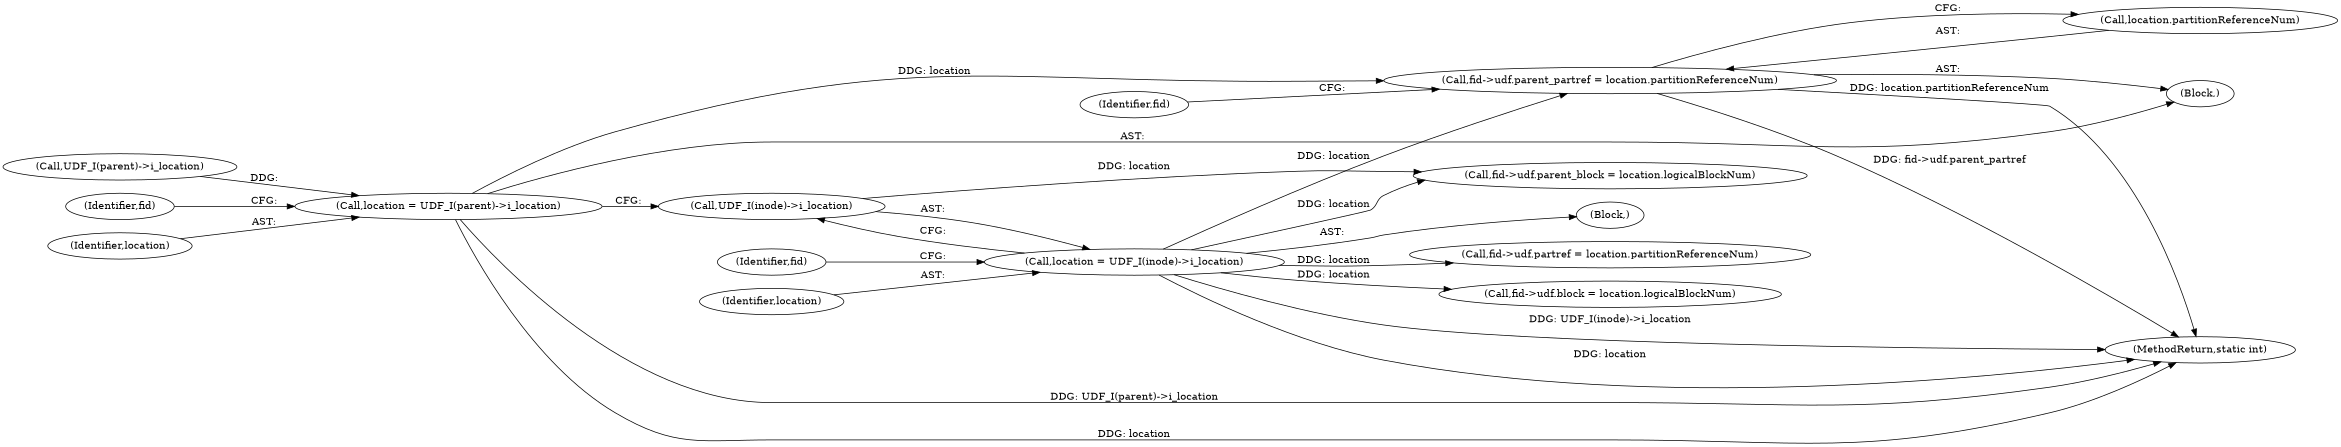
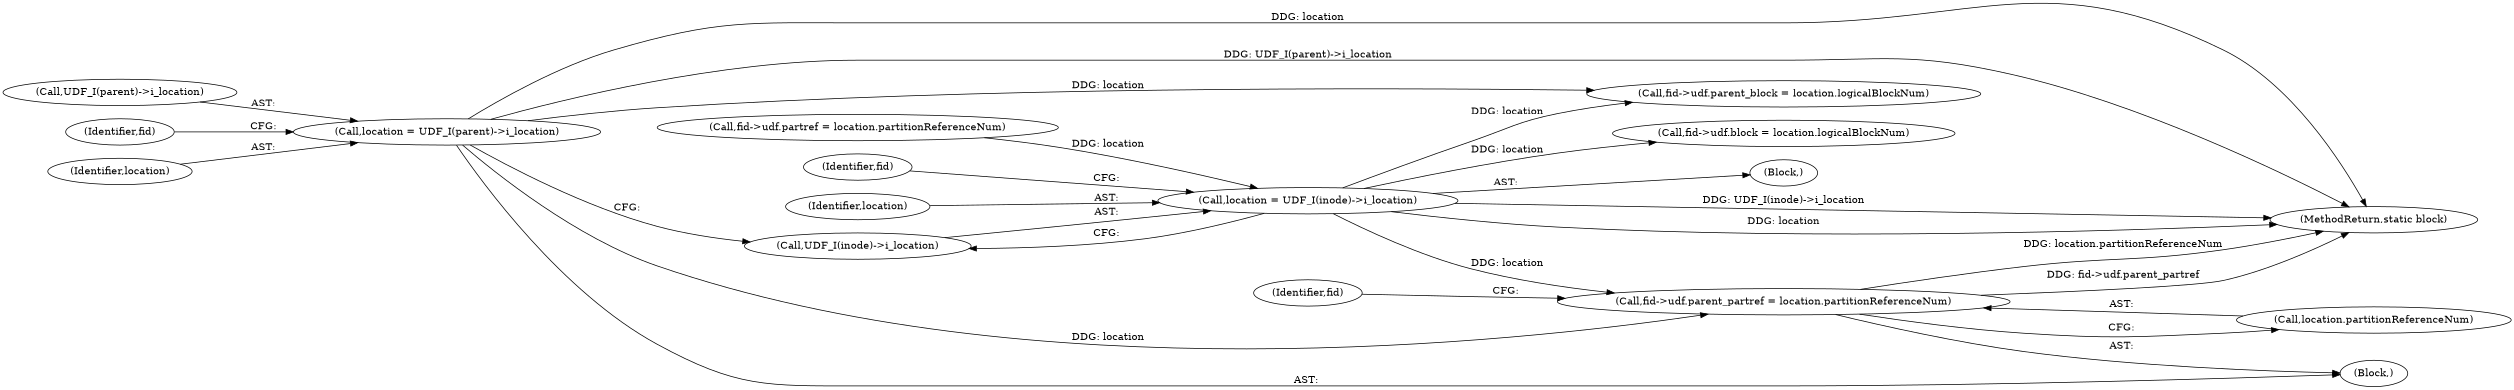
(266, 178) -> (265, 104)
(1138, 179) -> (1057, 92)
(1362, 266) -> (1118, 158)
(2200, 350) -> (2374, 220)
